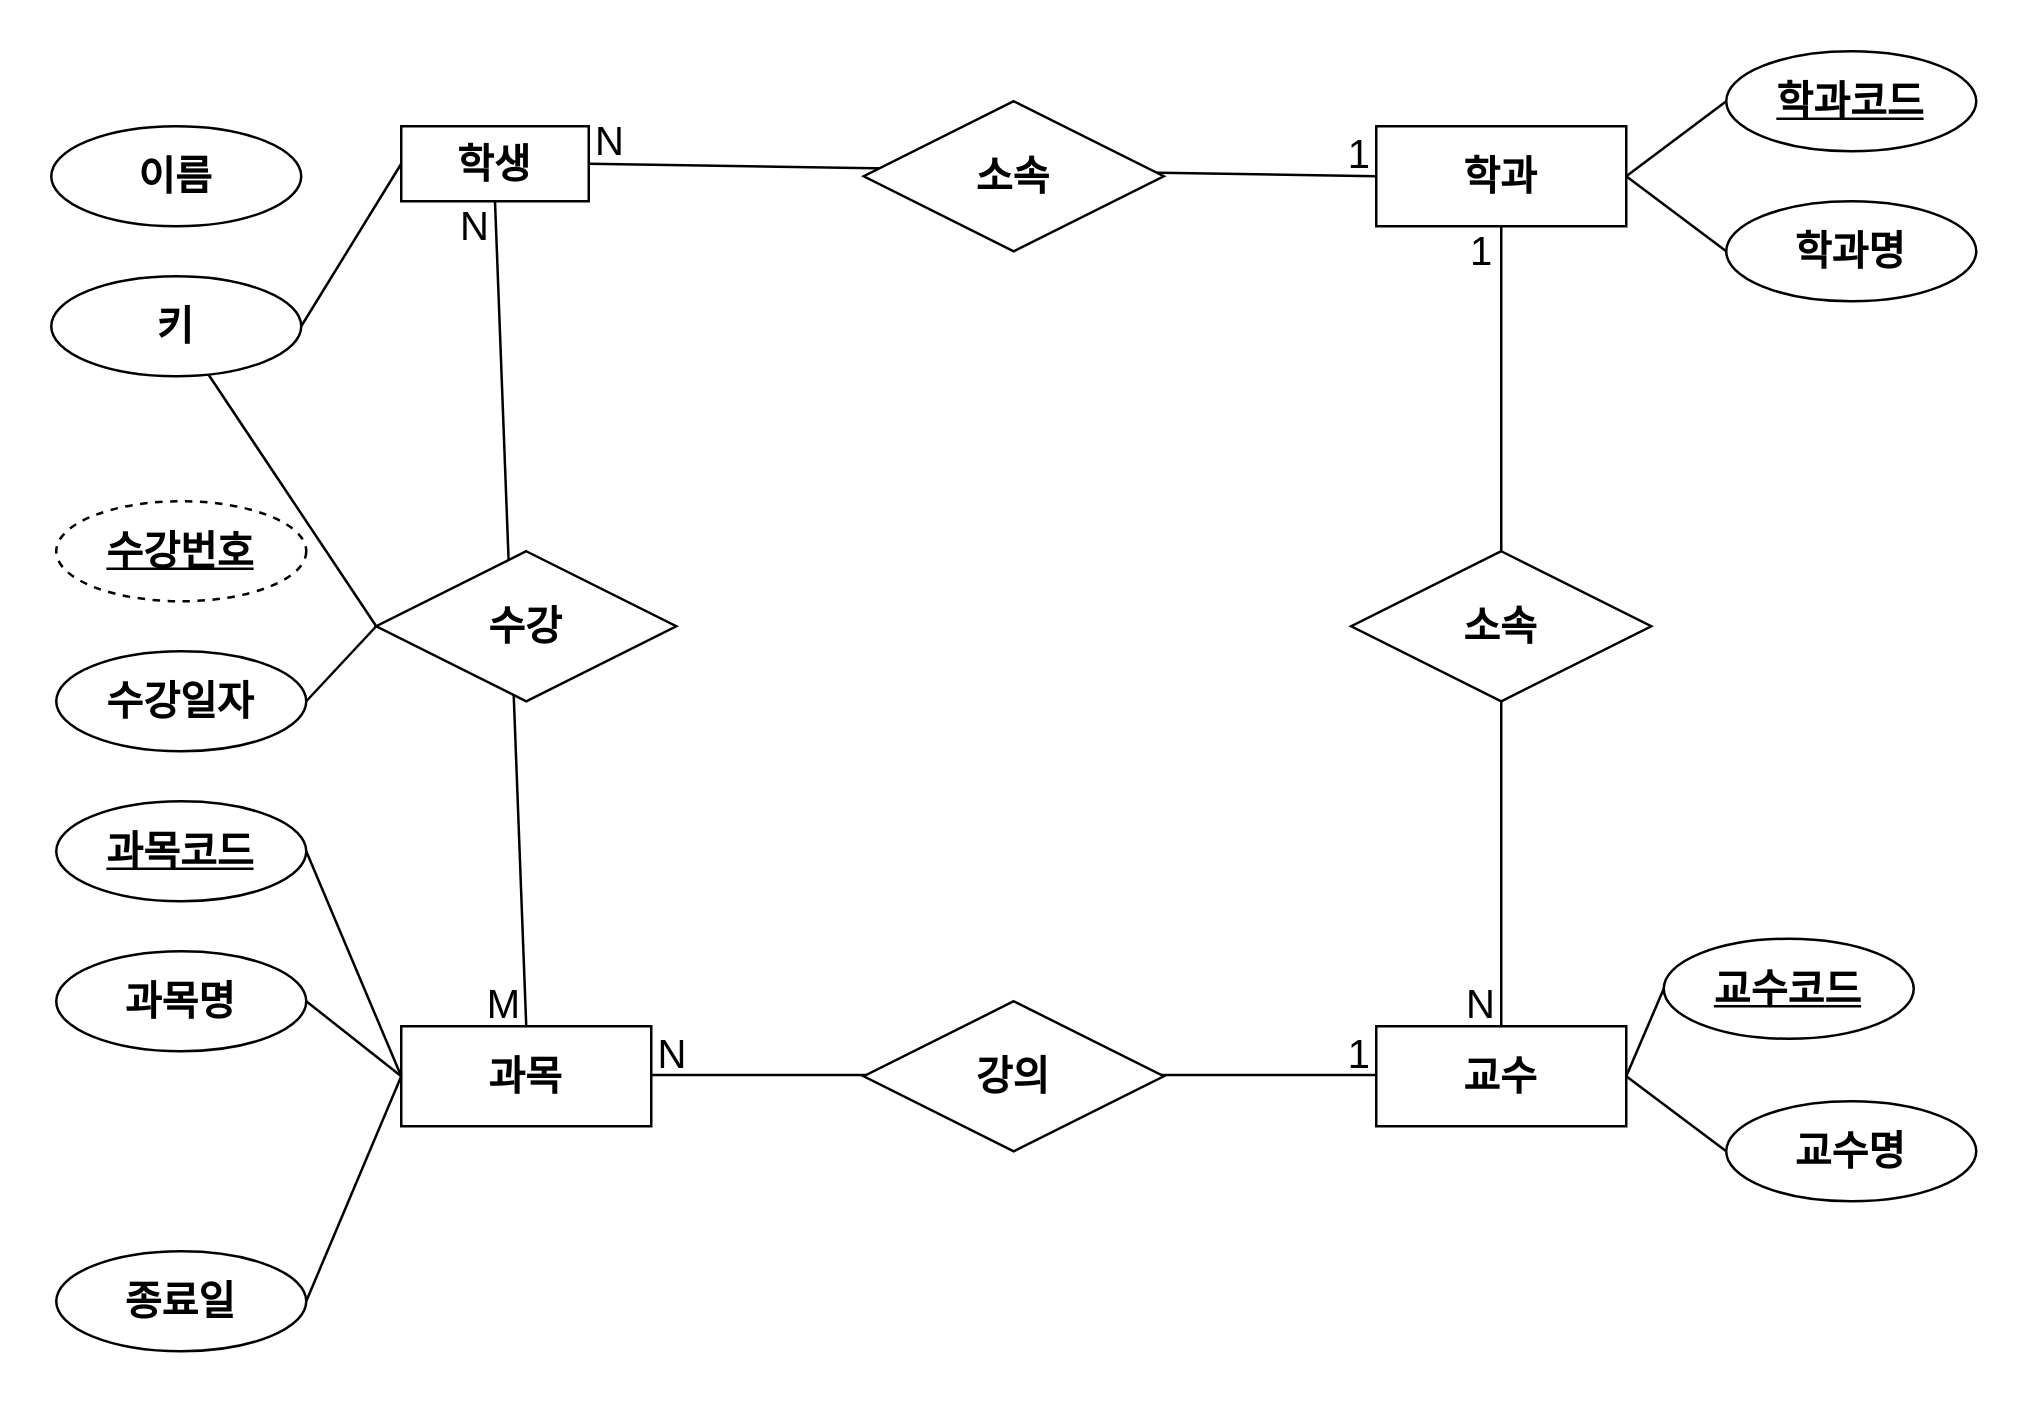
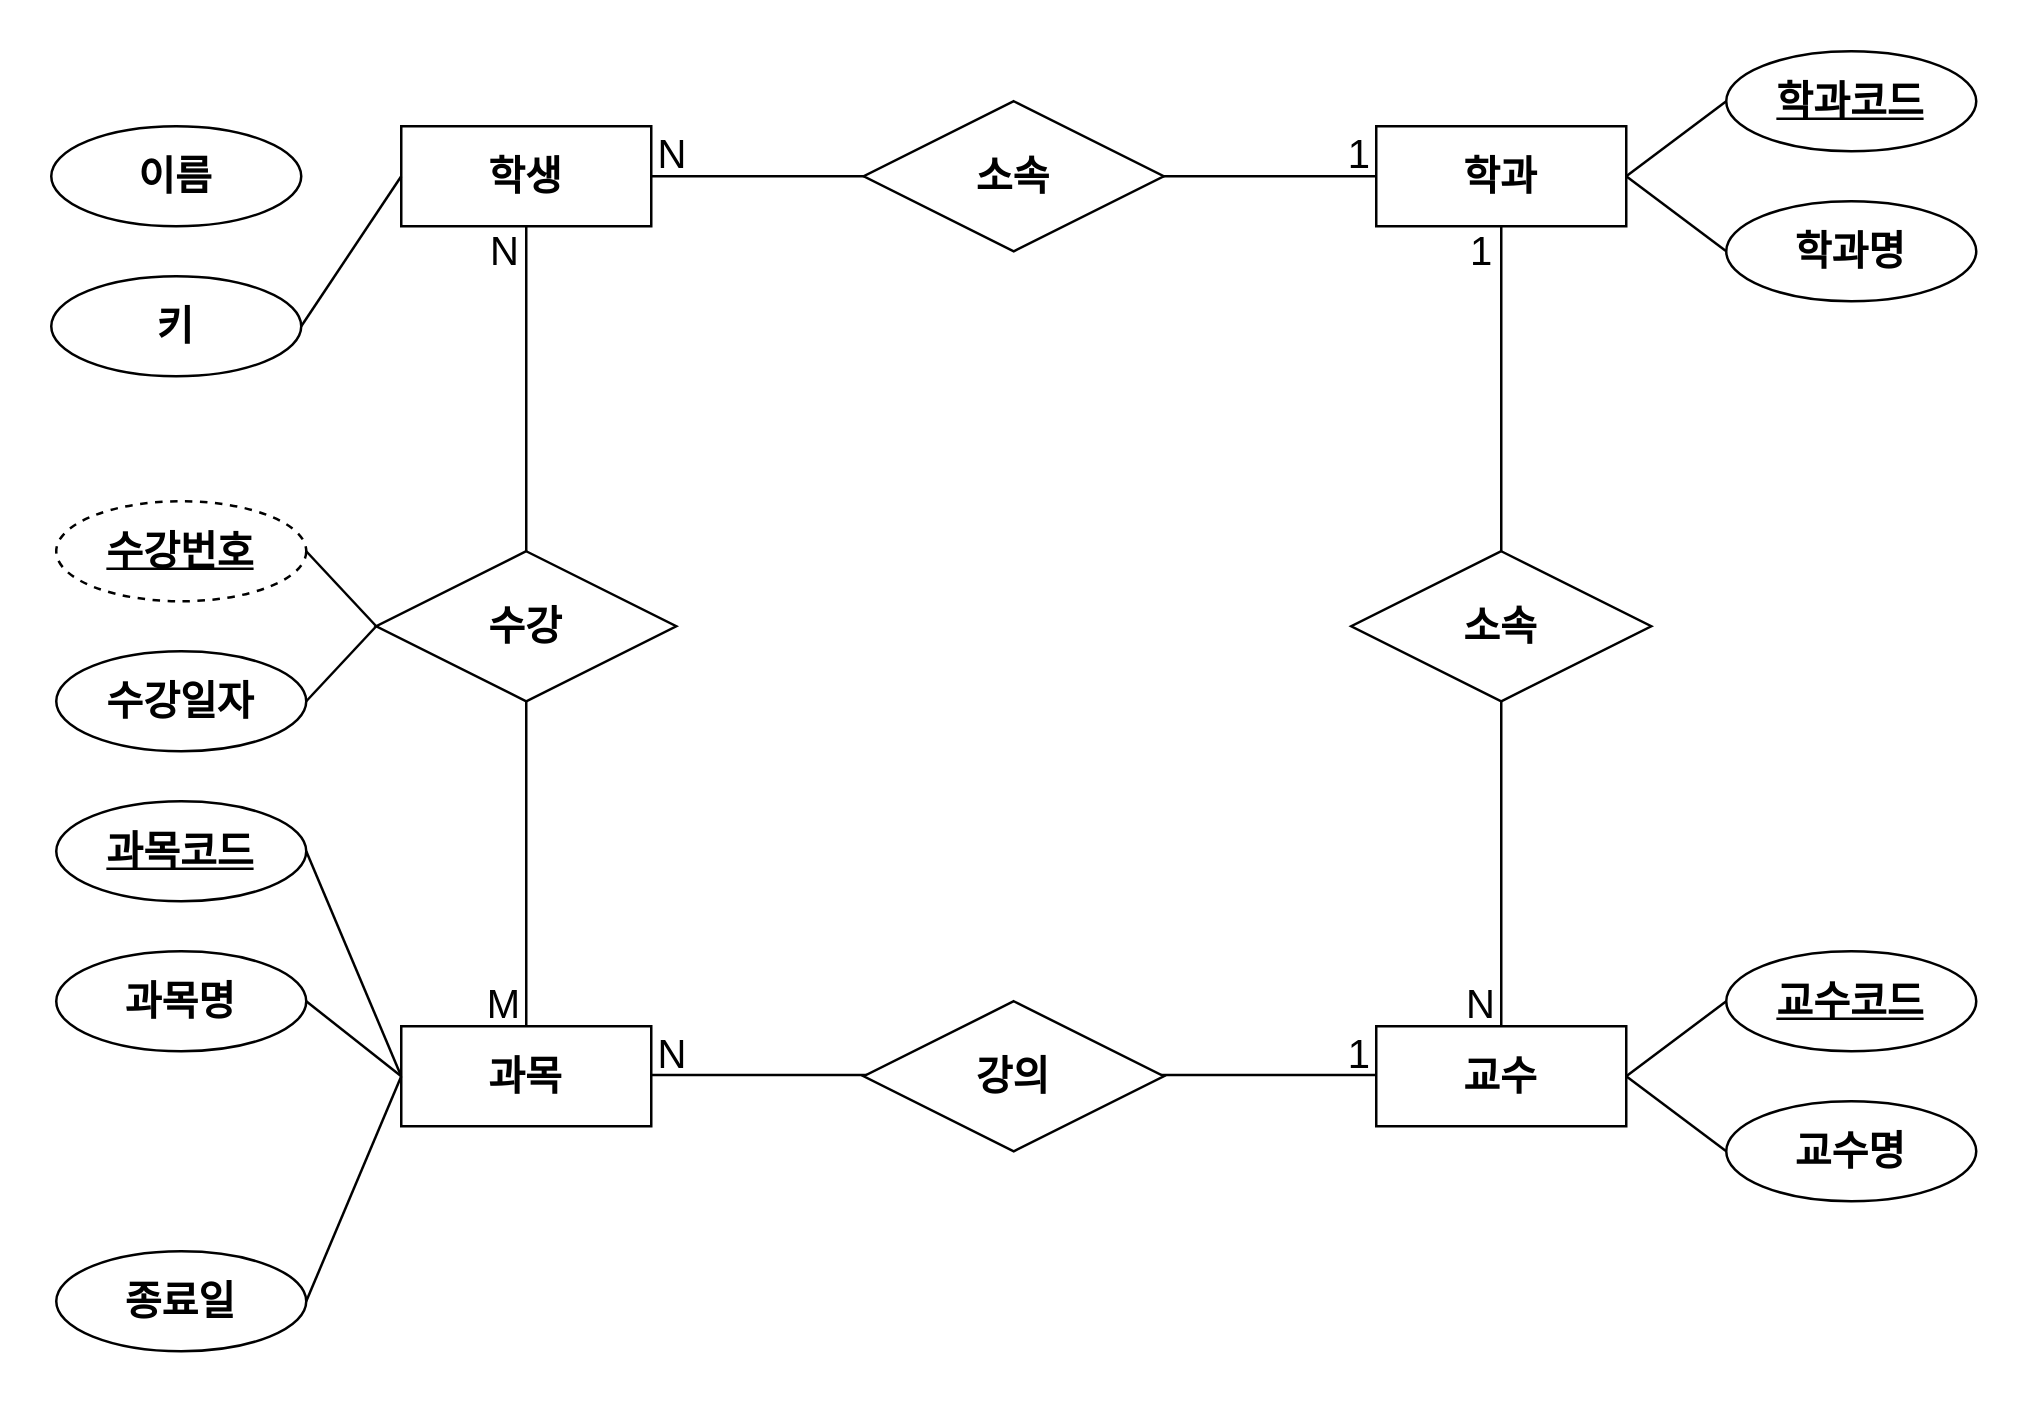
(495, 164) -> (526, 176)
(291, 499) -> (340, 587)
(1789, 989) -> (1851, 1001)
